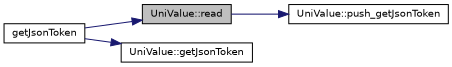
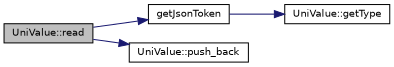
(369, 14) -> (189, 53)
(108, 25) -> (115, 24)
(187, 53) -> (337, 14)
